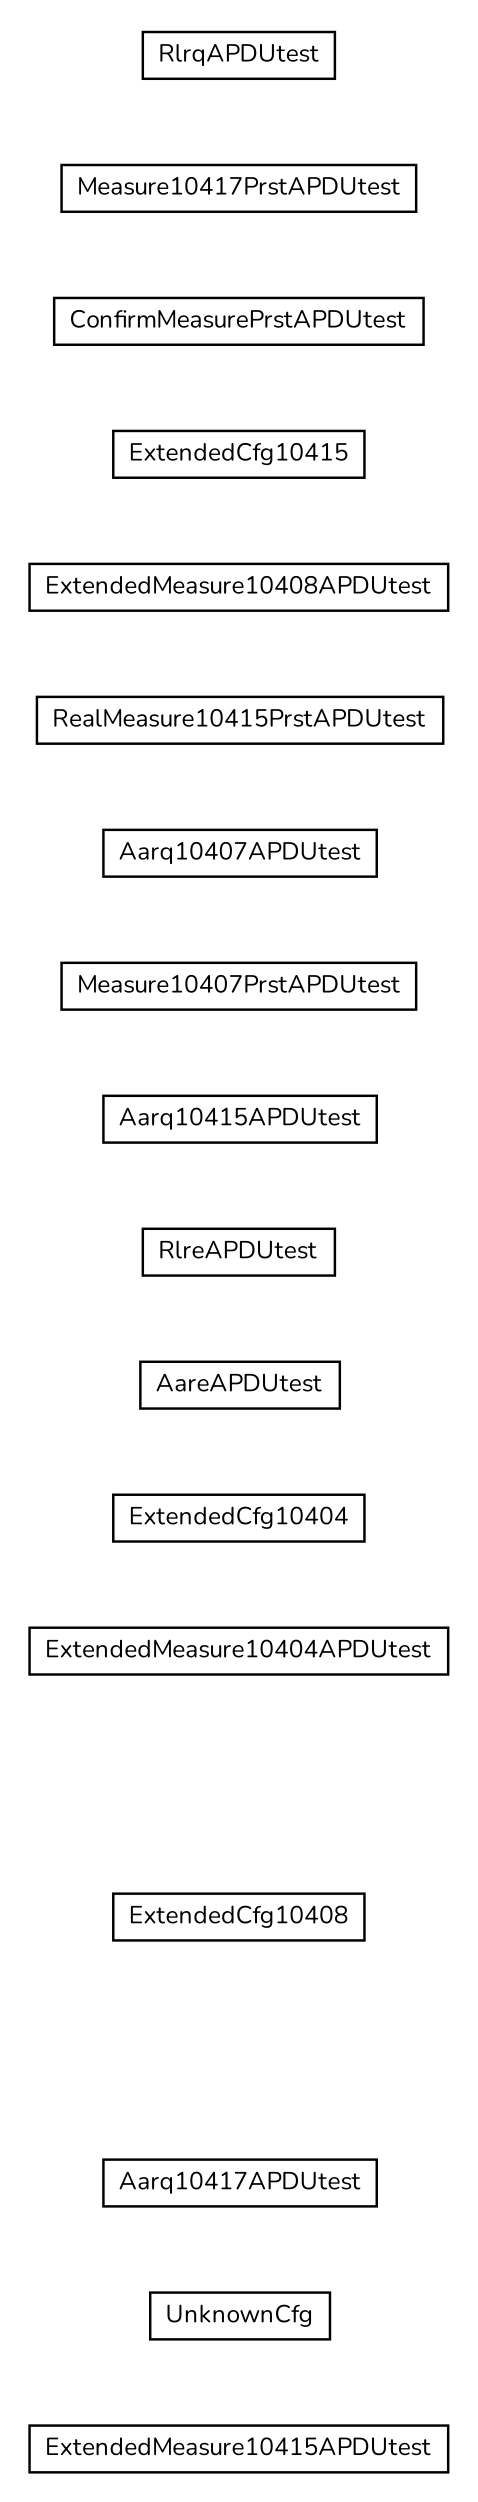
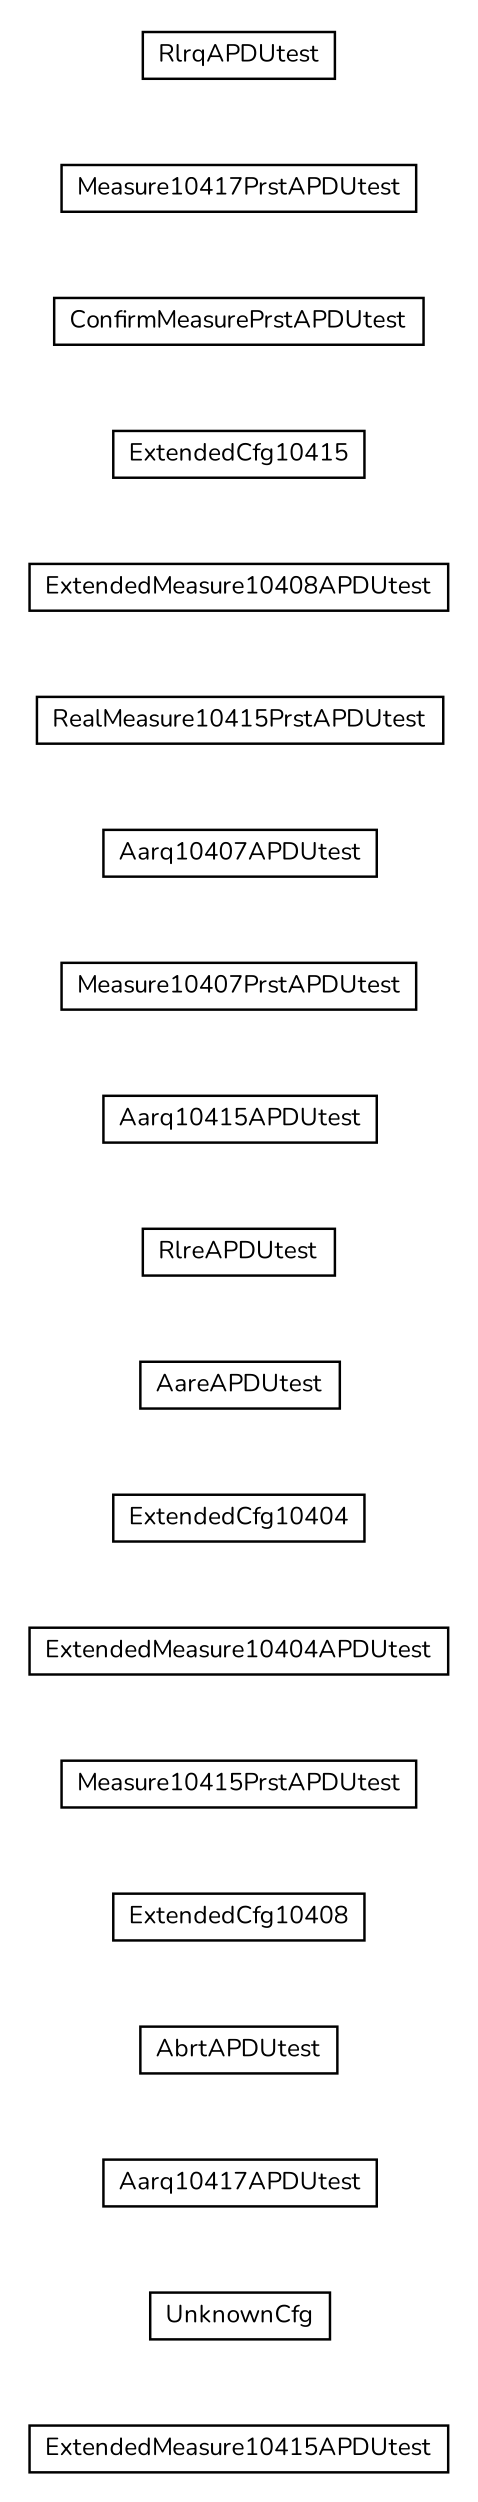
none -> (239, 1783)
none -> (239, 2049)
